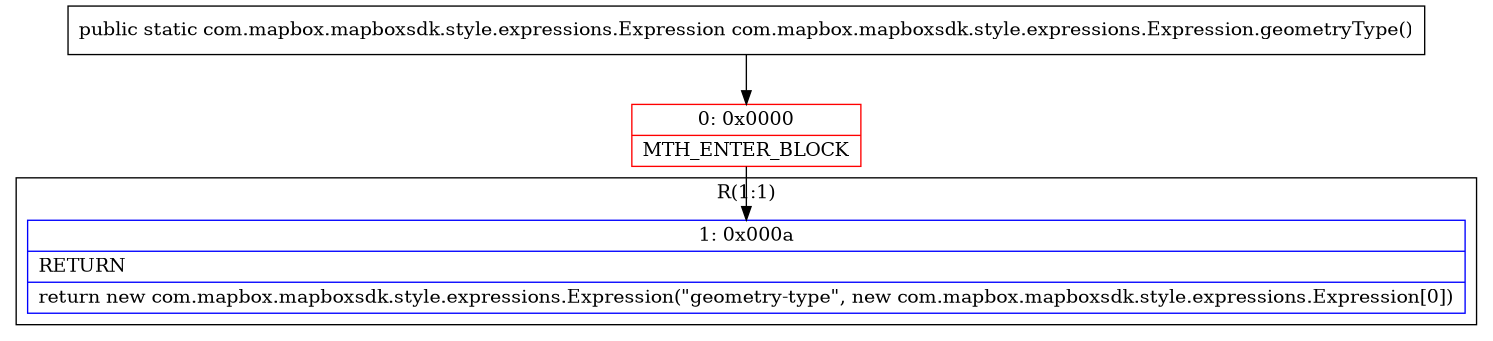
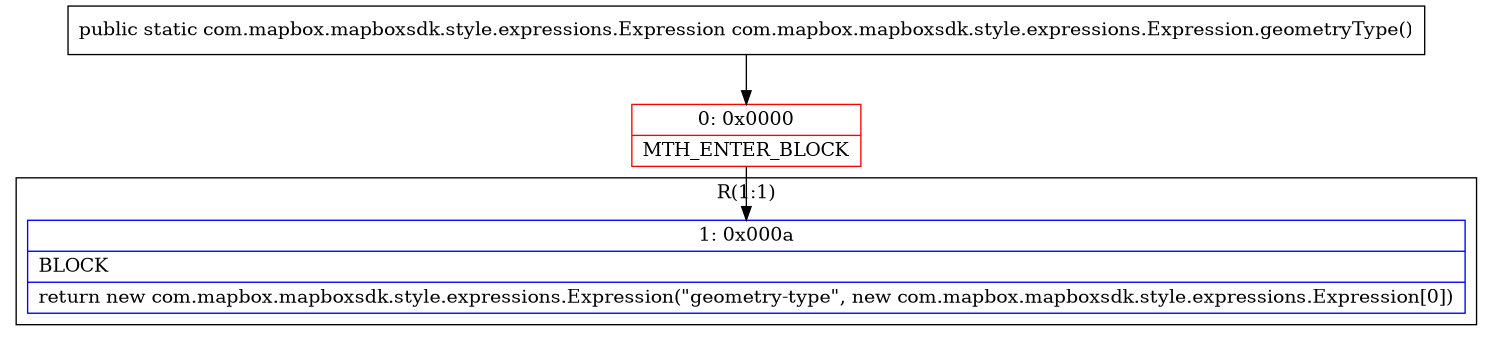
(82, 266) -> (73, 266)
